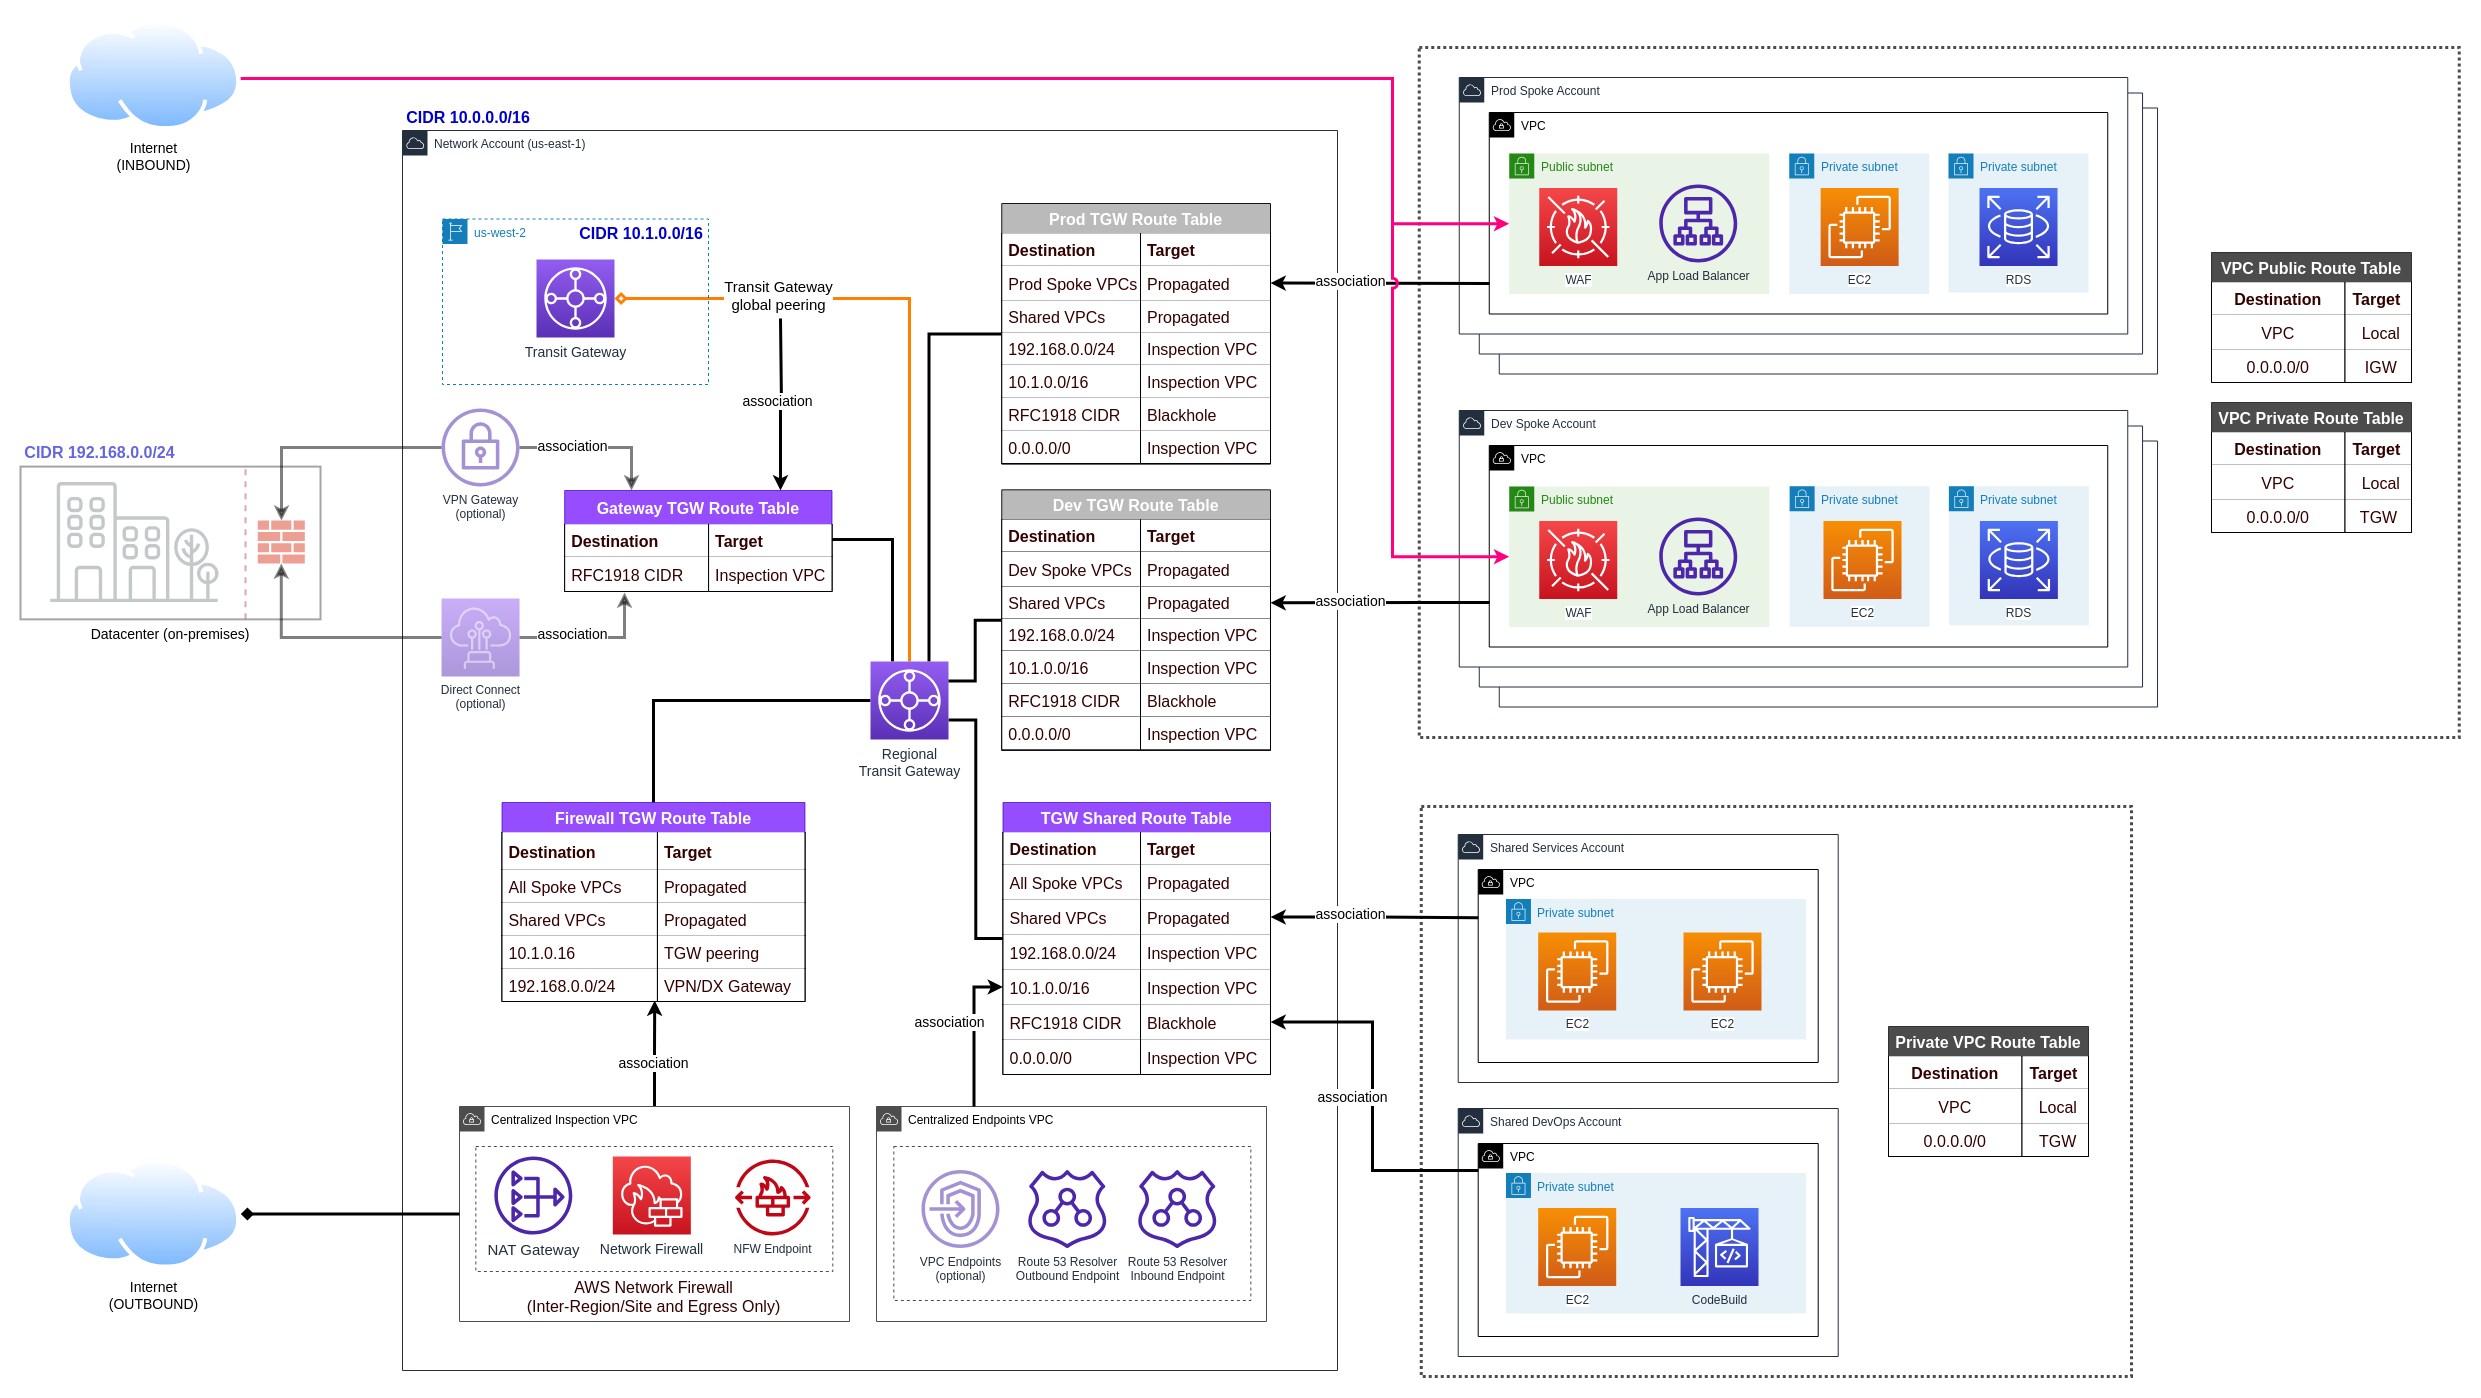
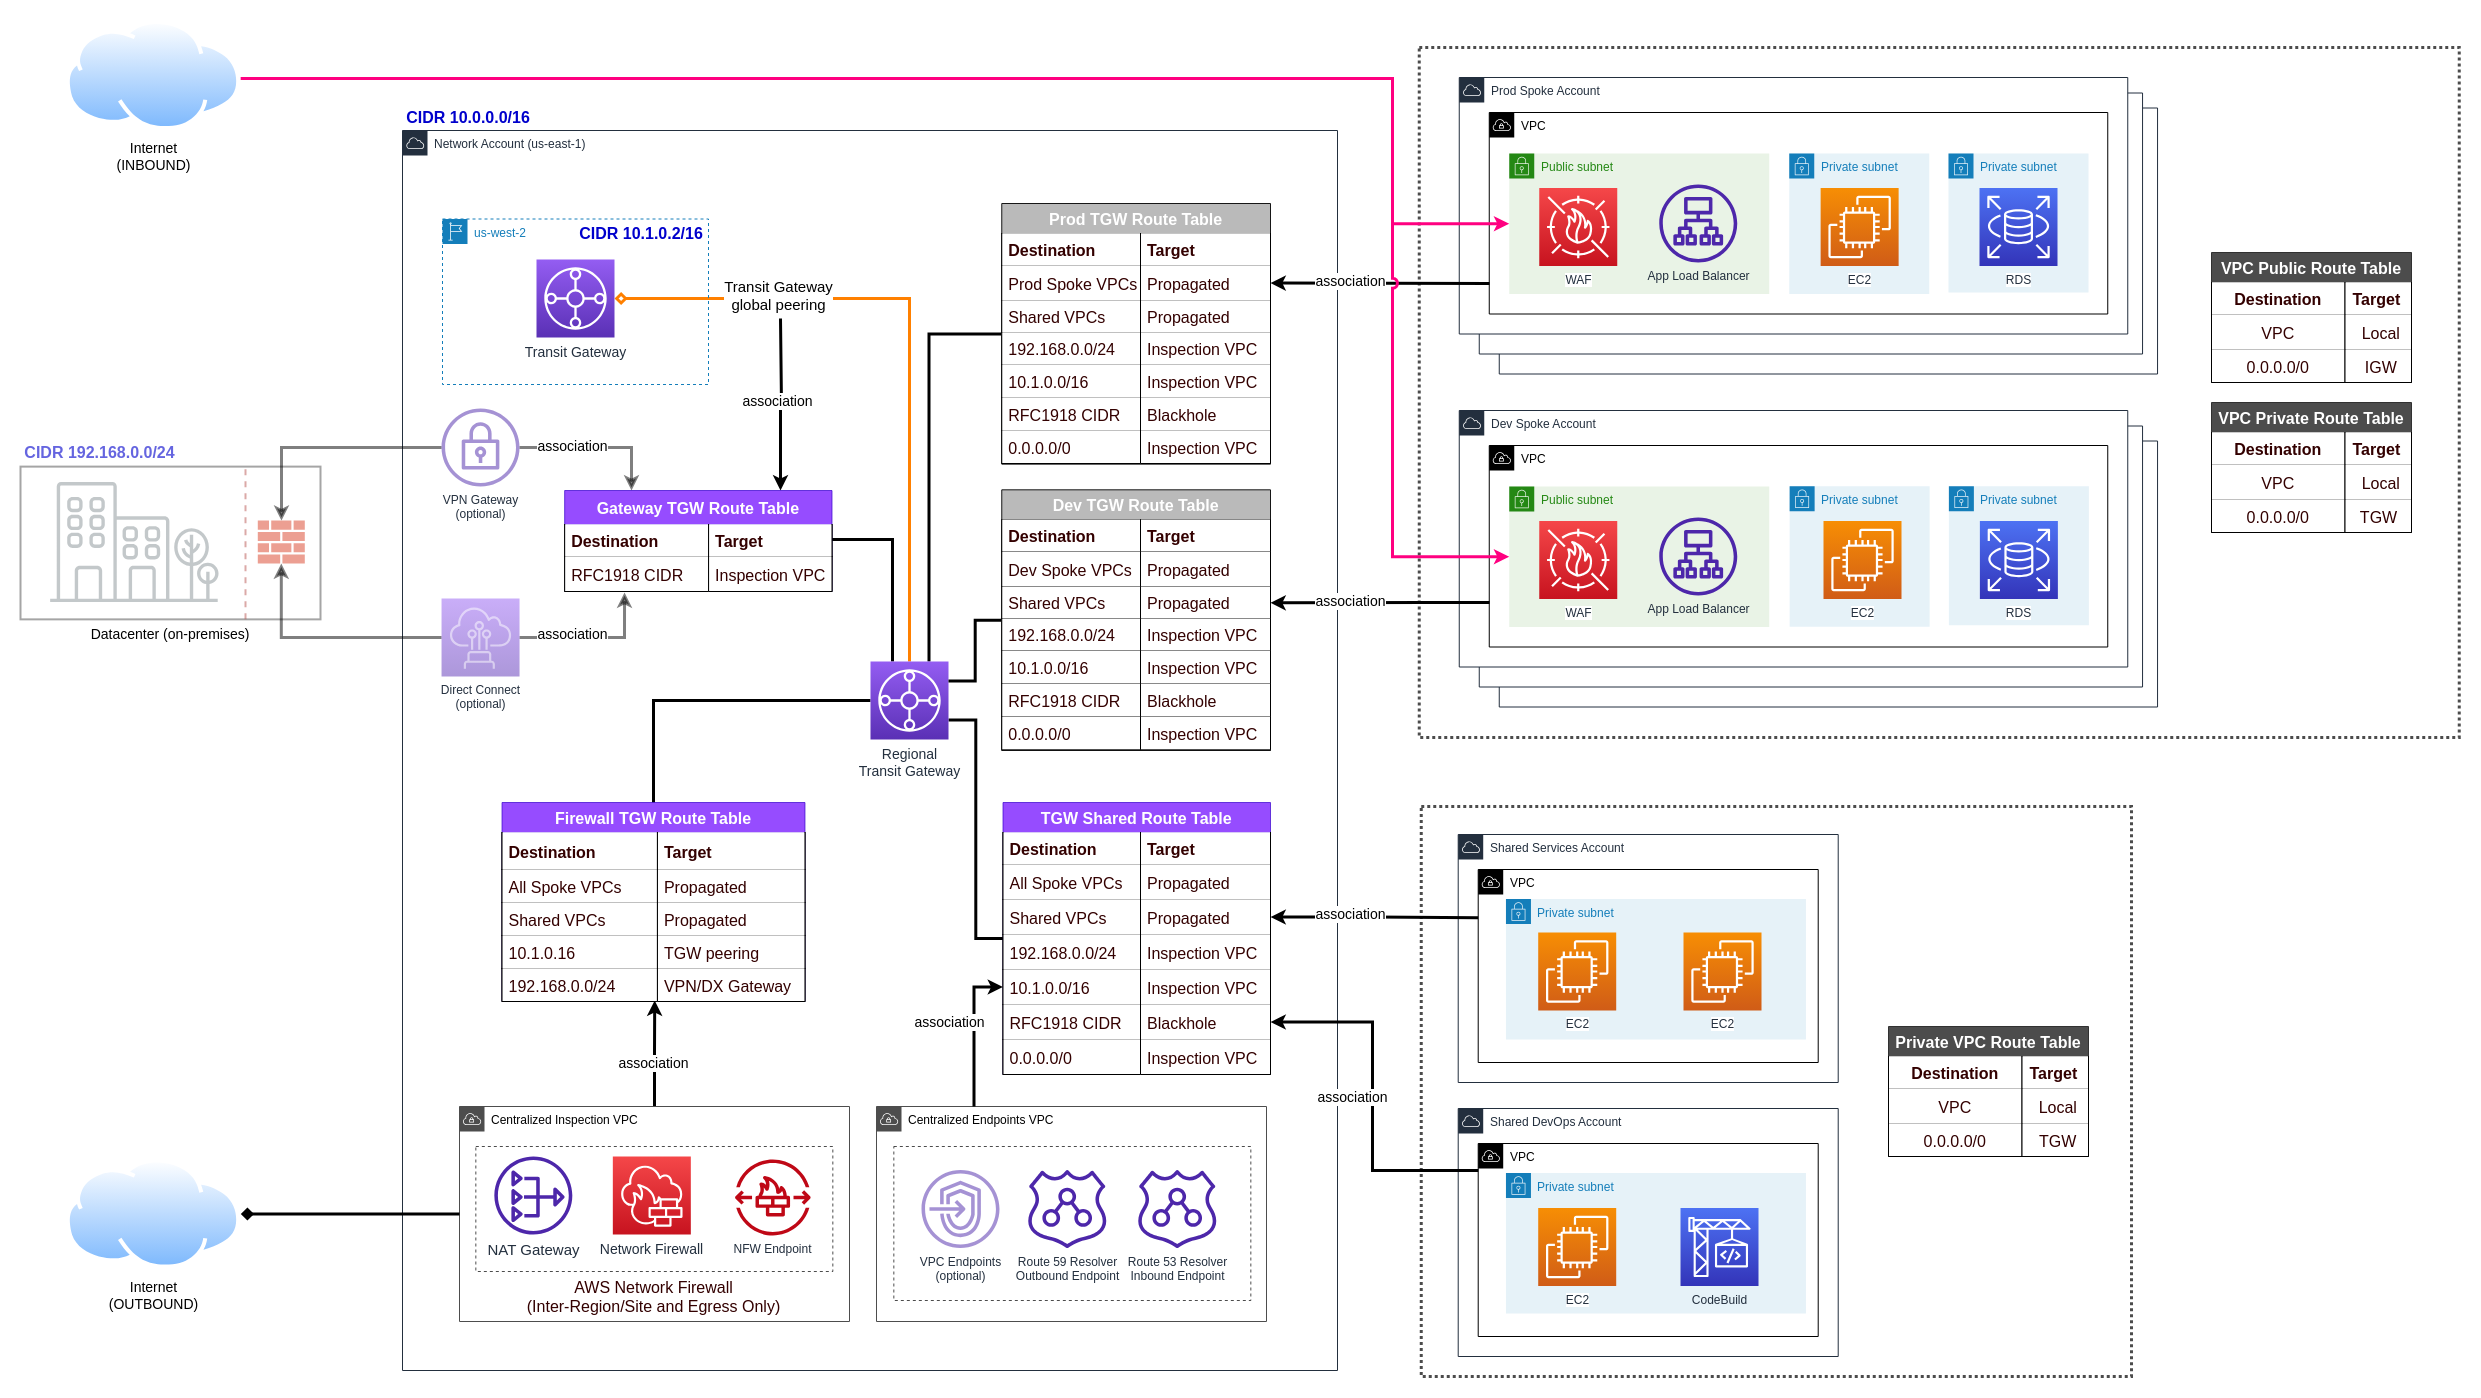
(642, 234) -> (642, 234)
(1068, 1270) -> (1068, 1270)
